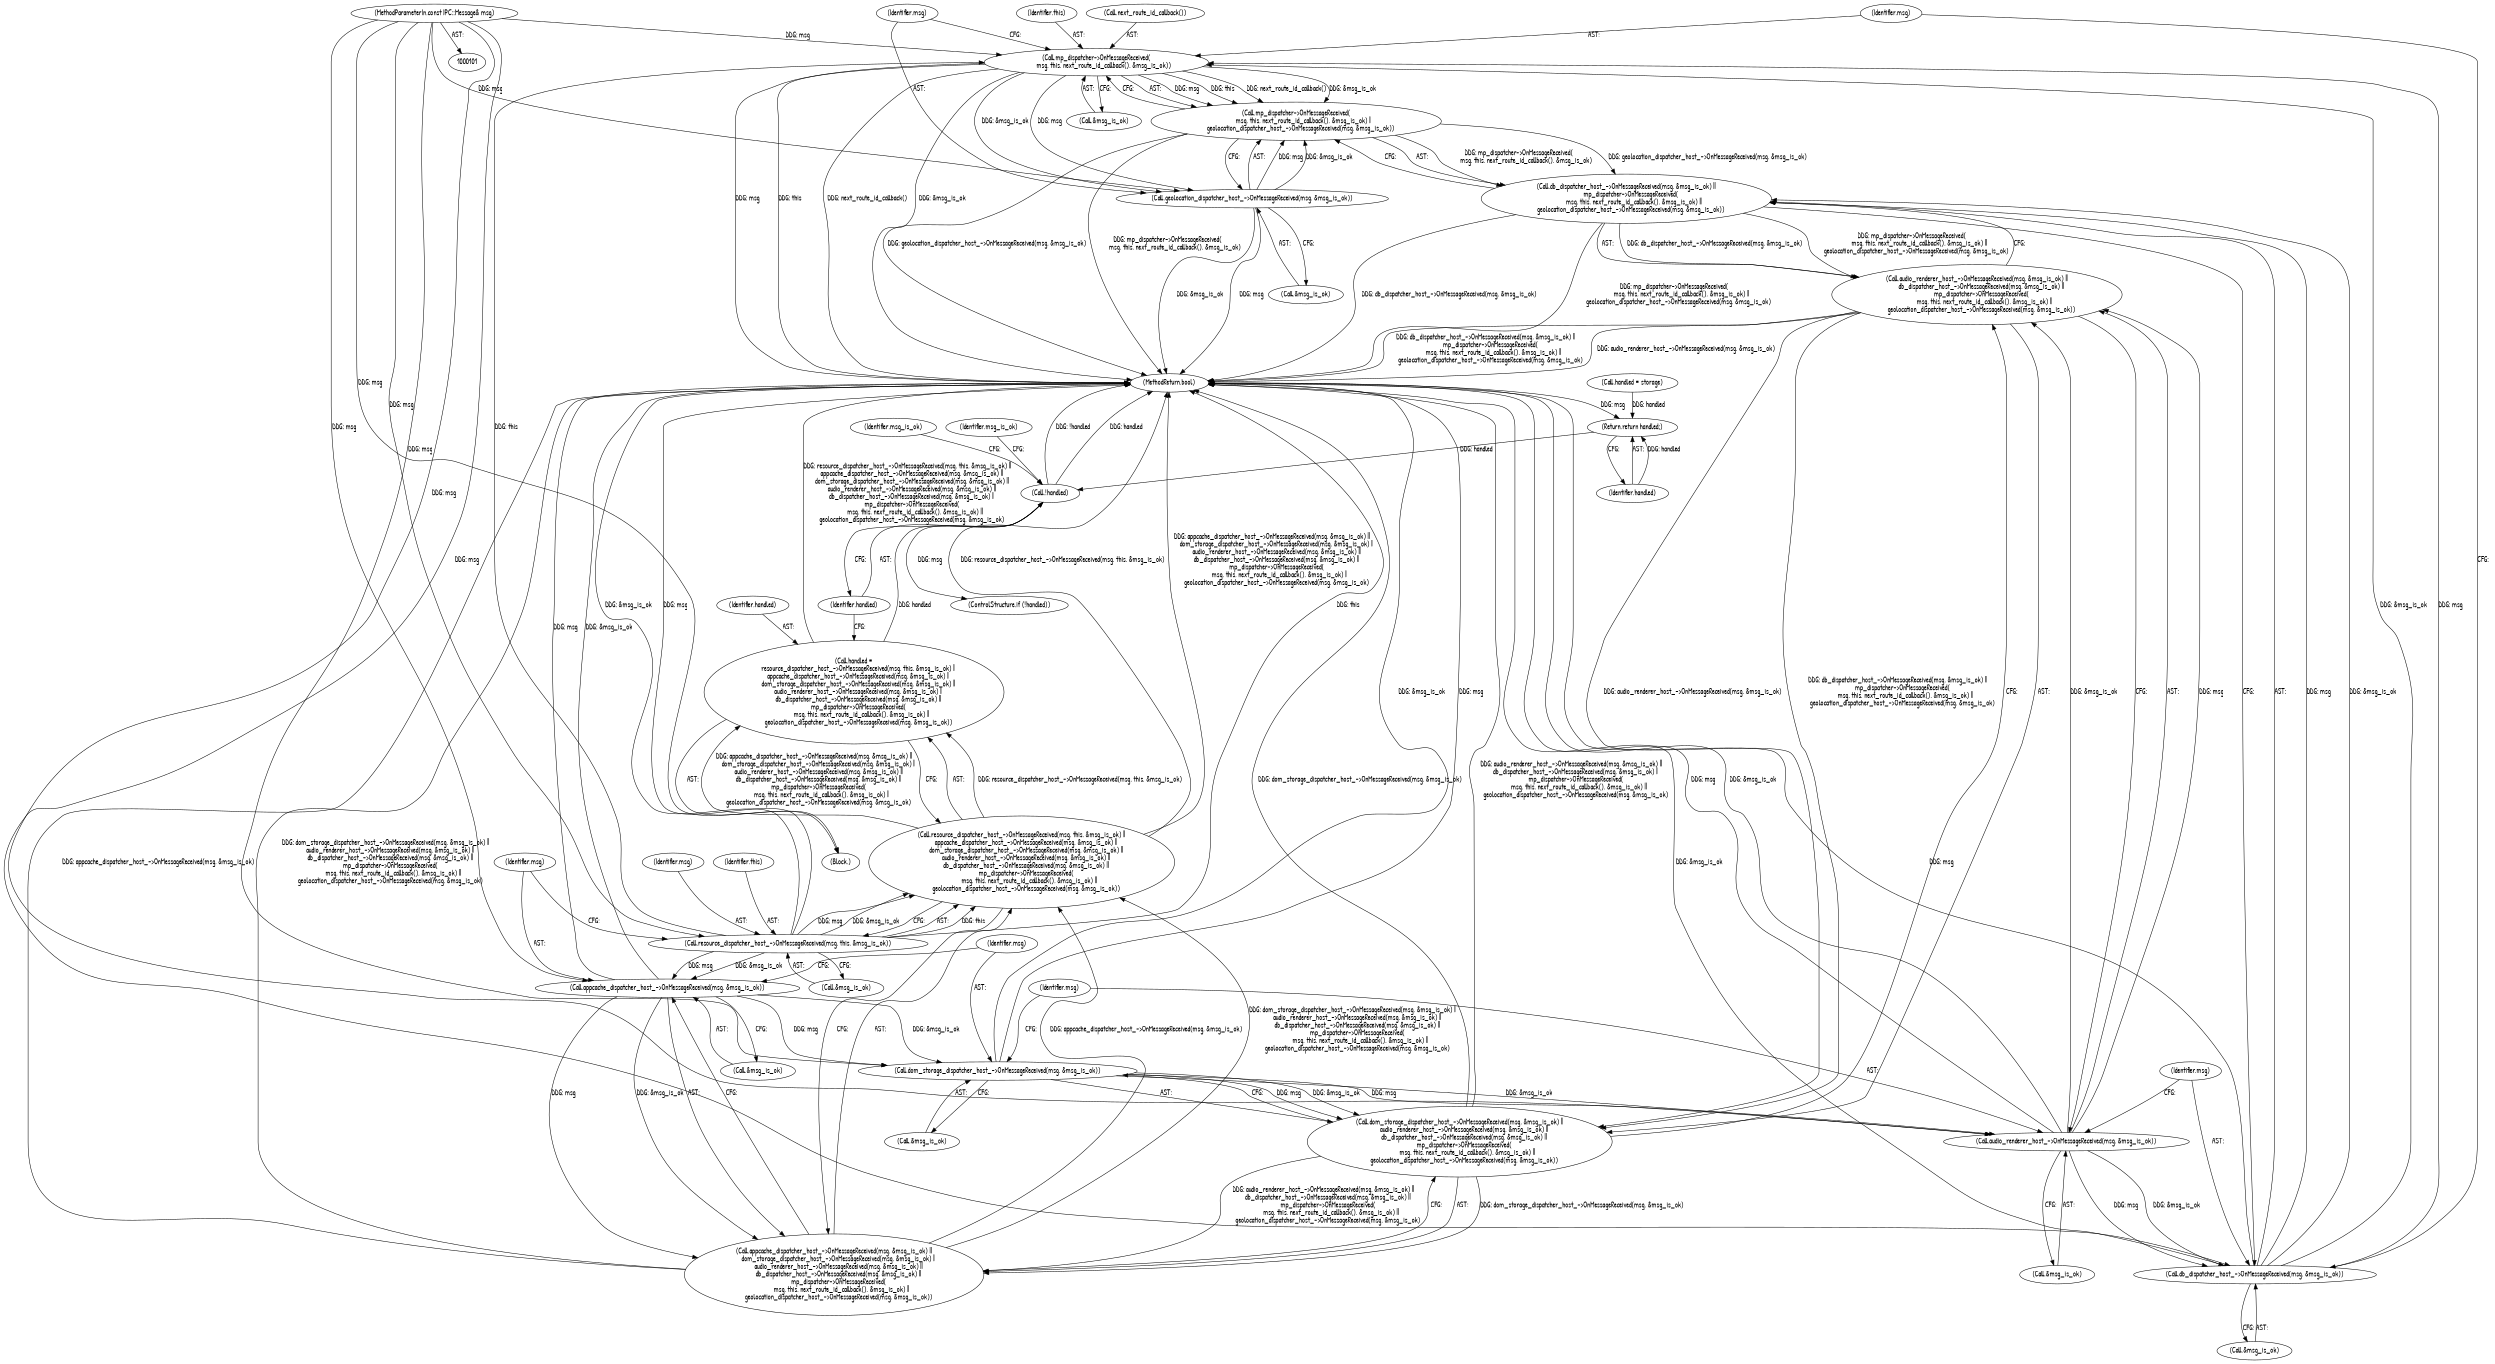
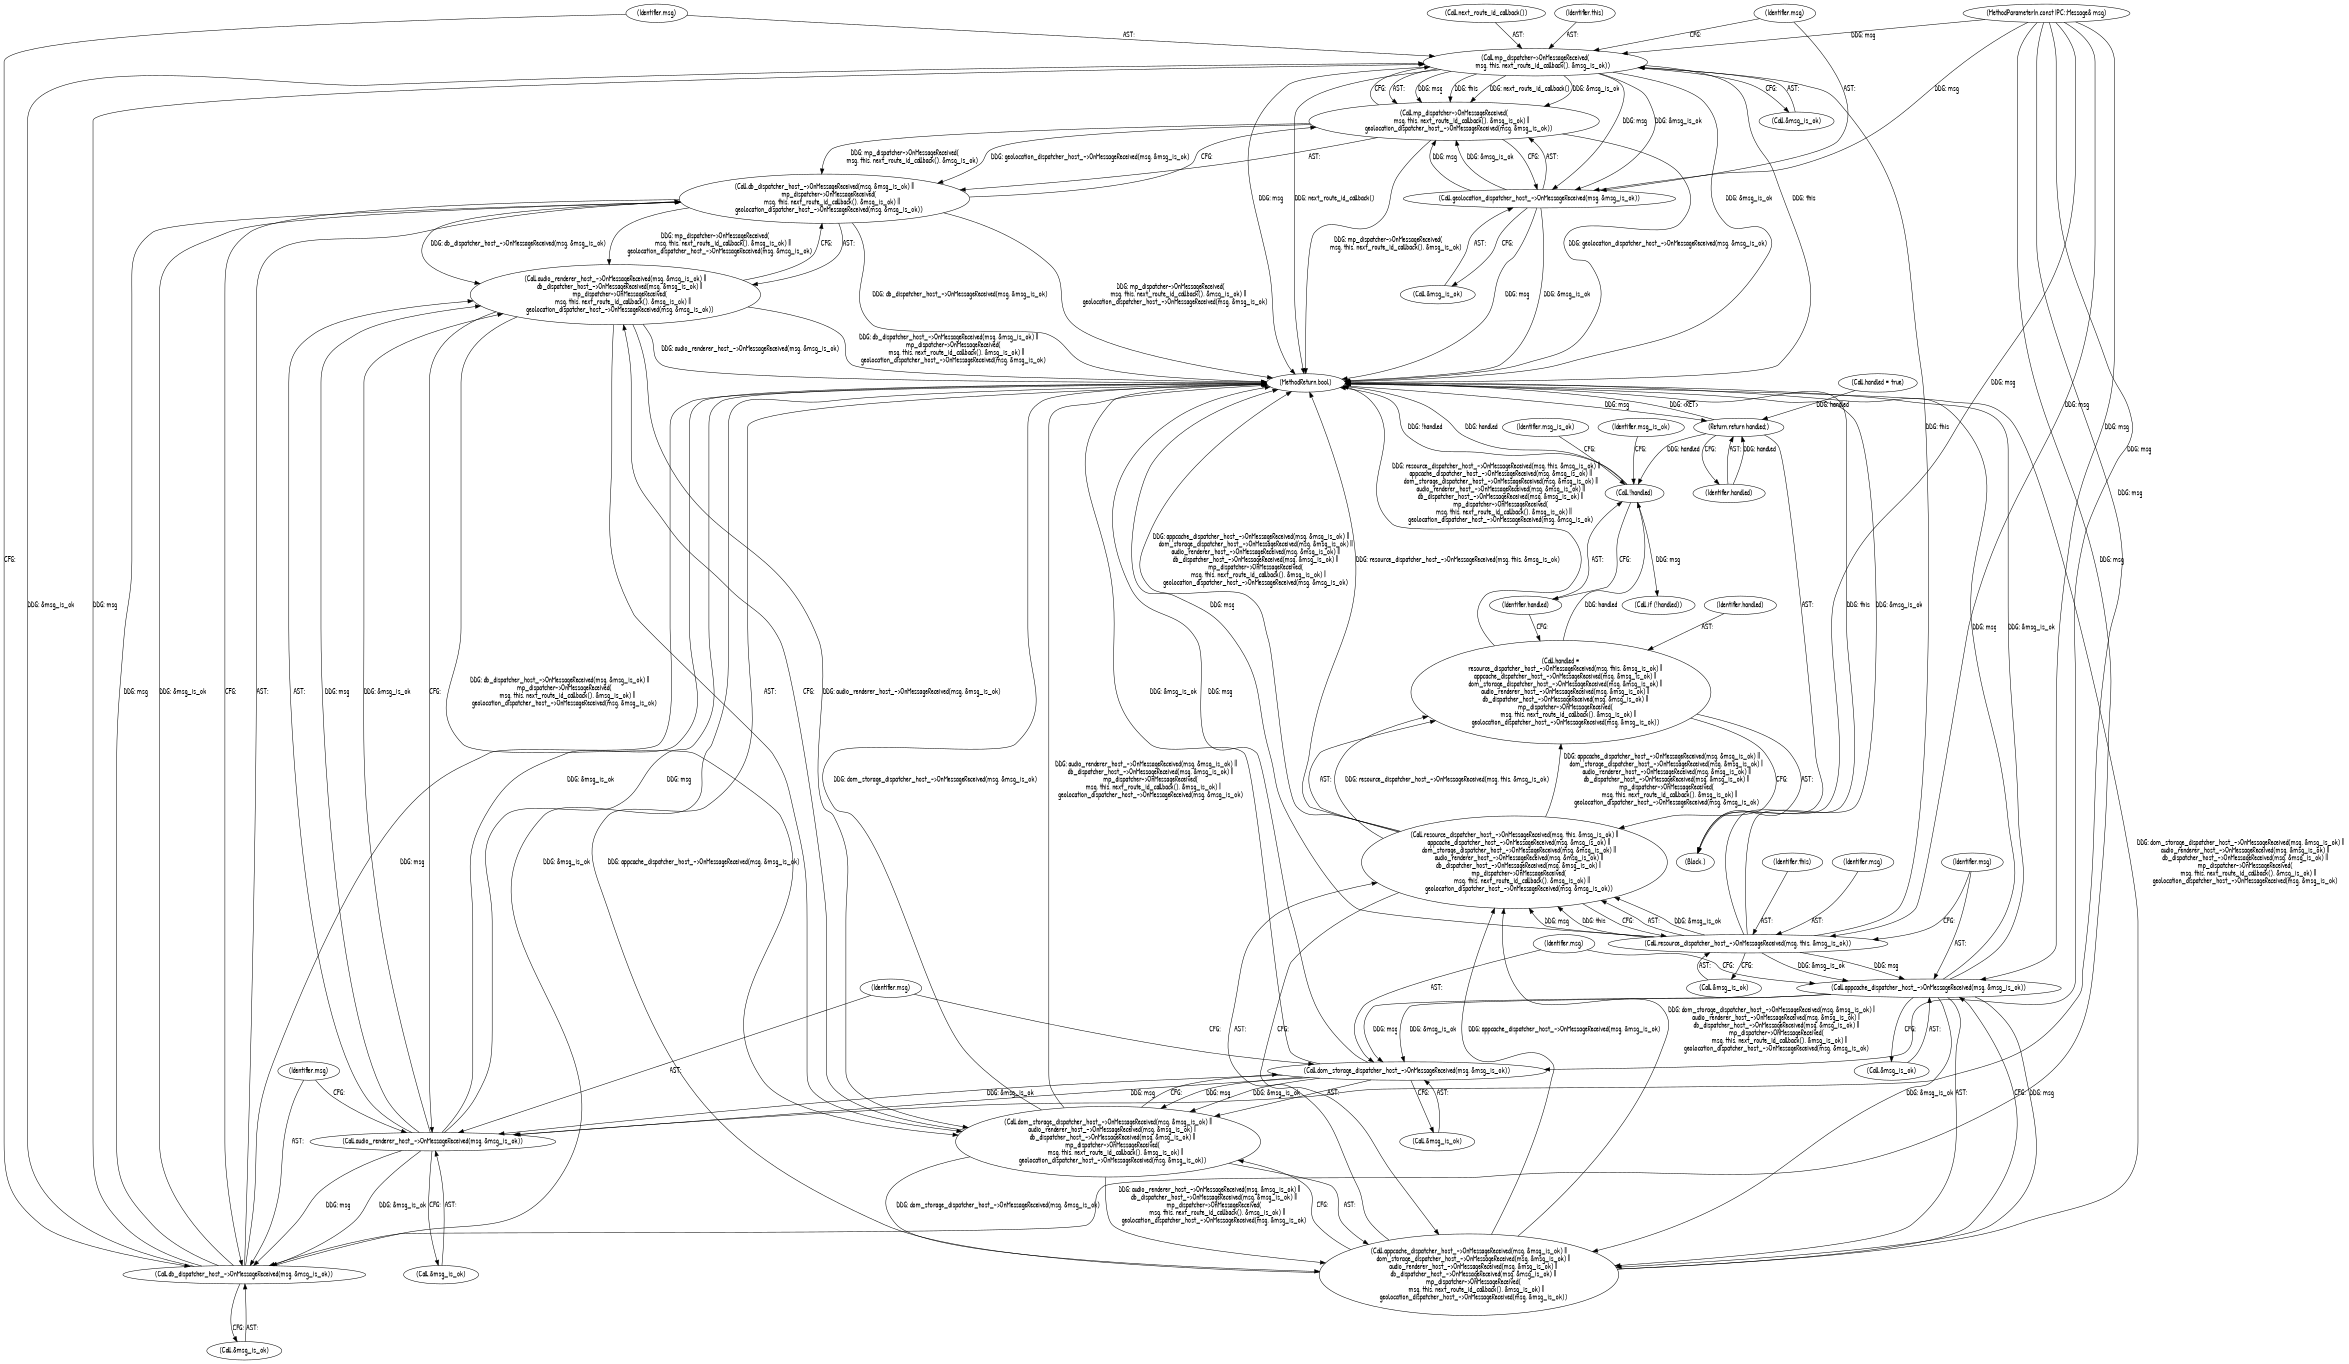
(467, 62) -> none
(1632, 383) -> (1878, 383)
none -> (1570, 394)
(1009, 605) -> (1659, 605)
none -> (1809, 686)
